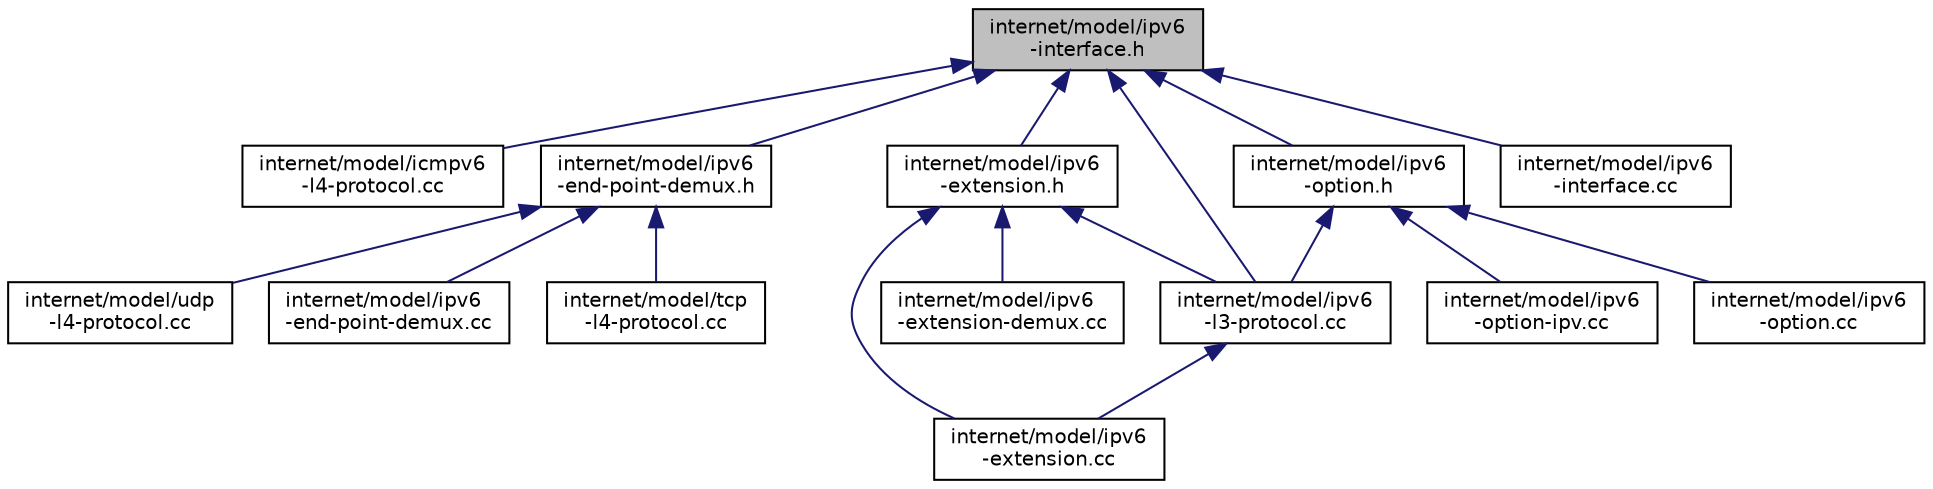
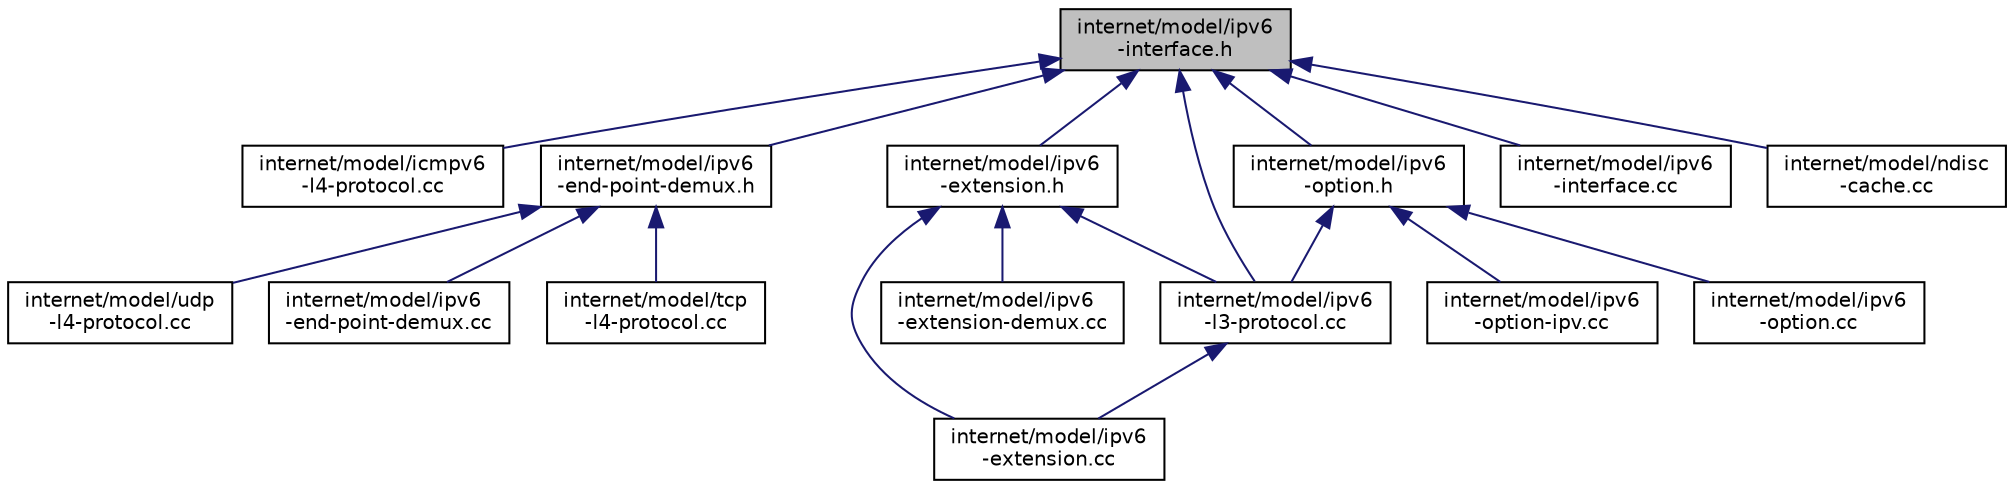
none -> (1887, 176)
